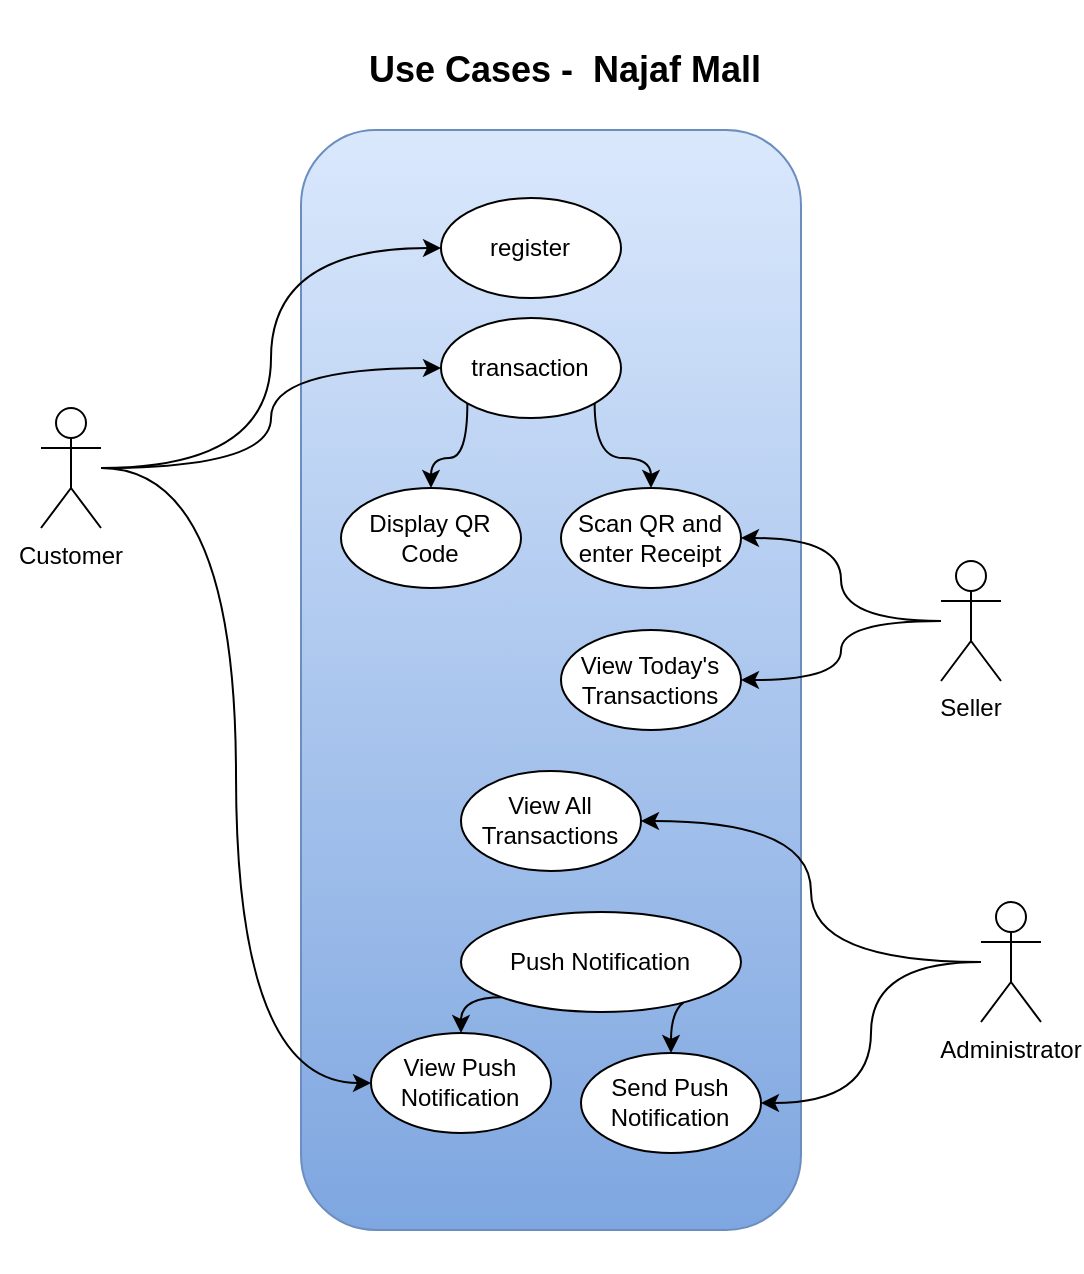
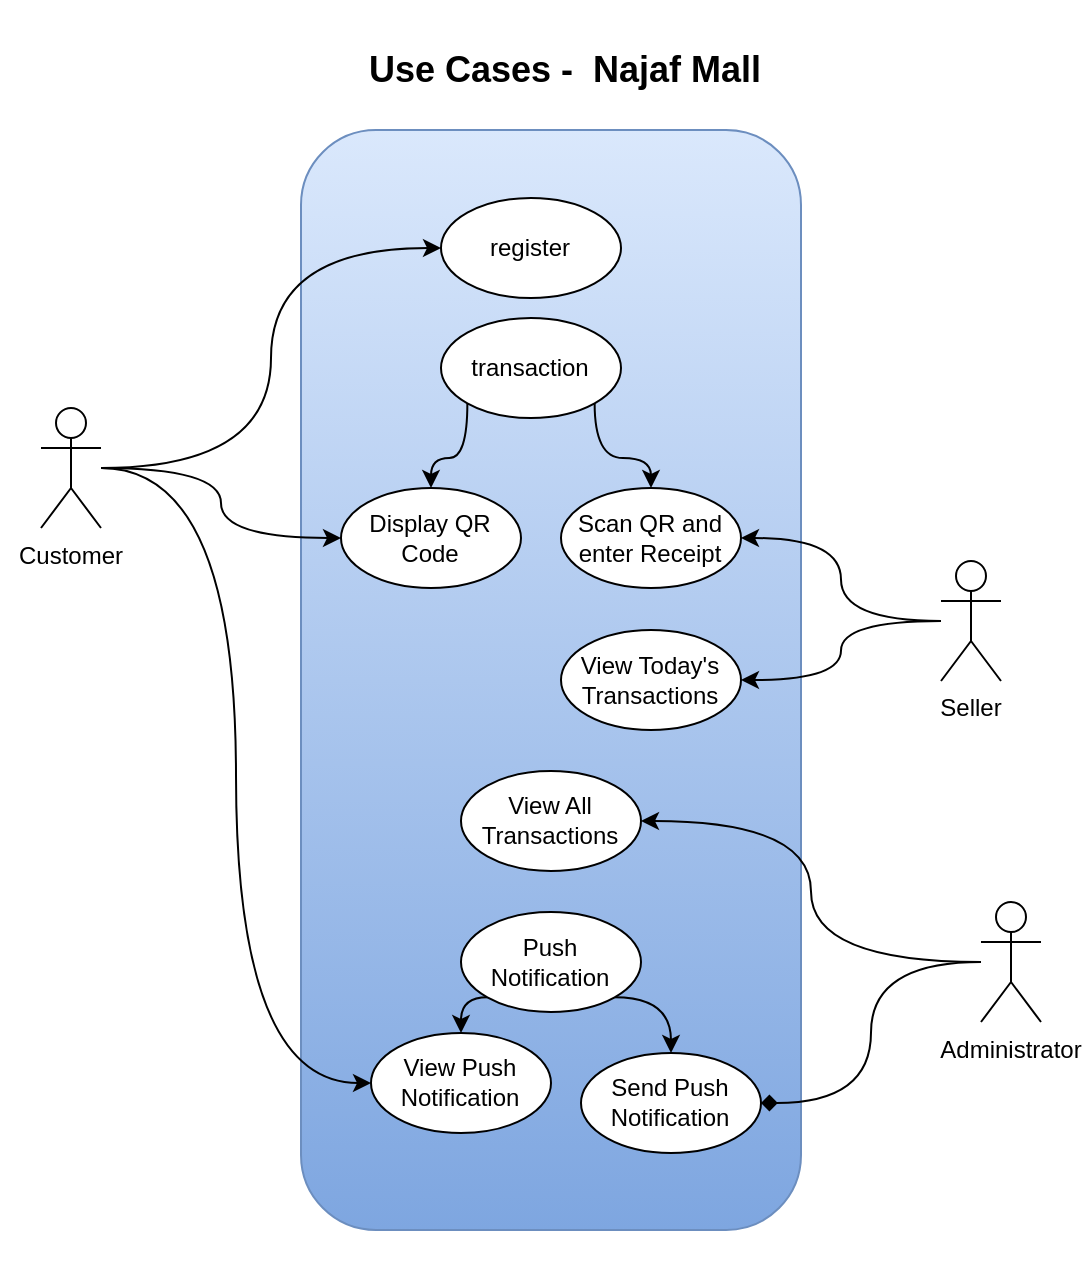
(281, 396) -> (225, 515)
(601, 962) -> (551, 962)
(776, 1103) -> (777, 1103)
